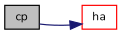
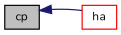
(55, 25) -> (67, 9)
